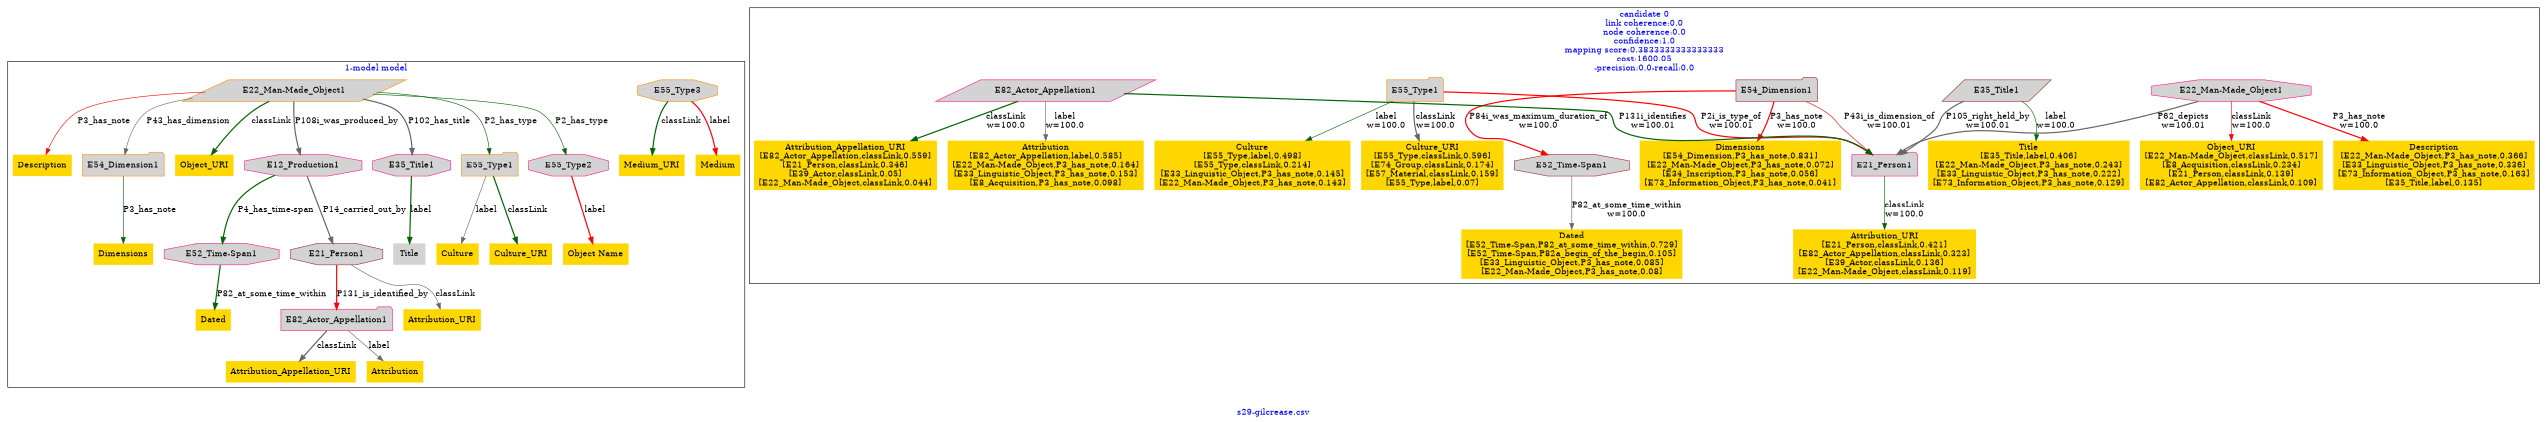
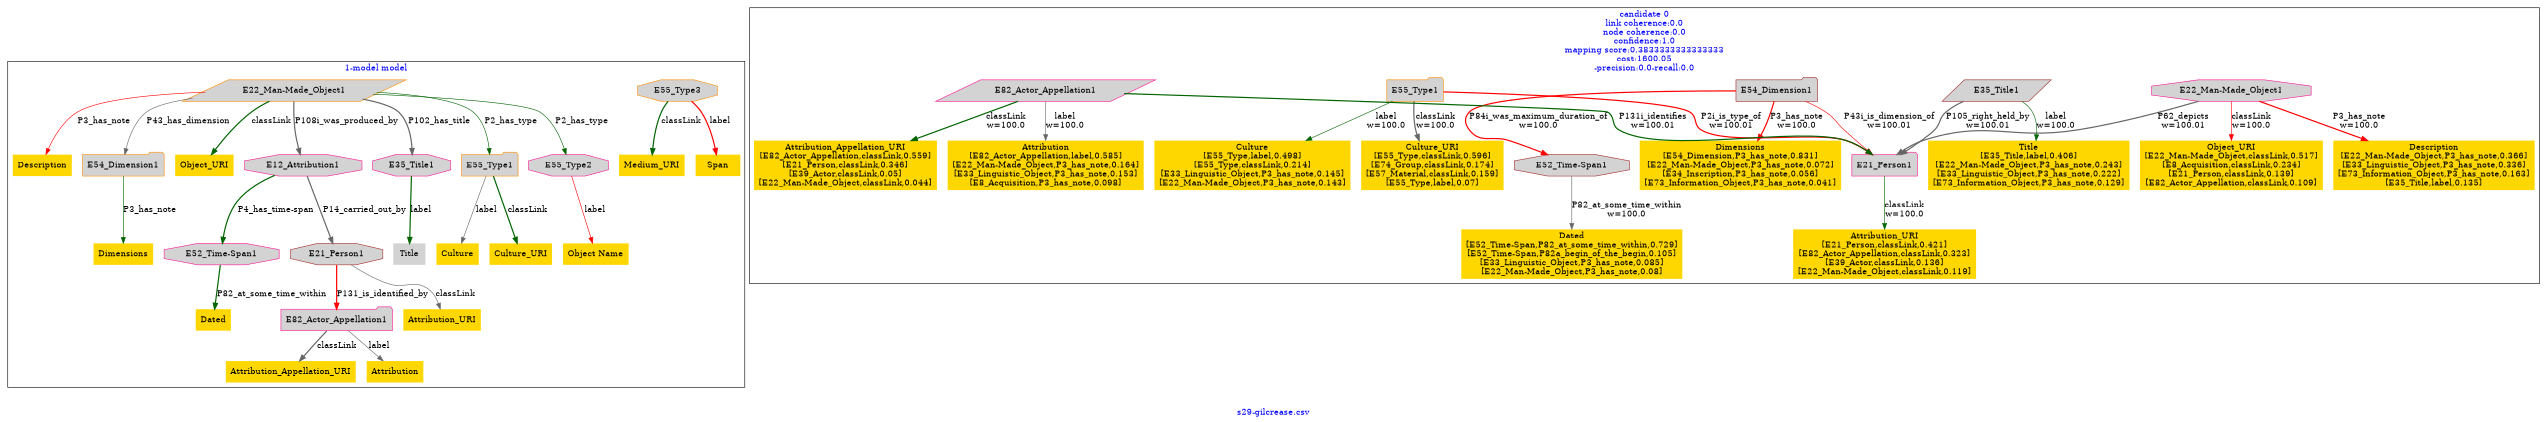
(303, 165) -> (303, 165)
(718, 165) -> (718, 165)
(581, 207) -> (581, 207)
